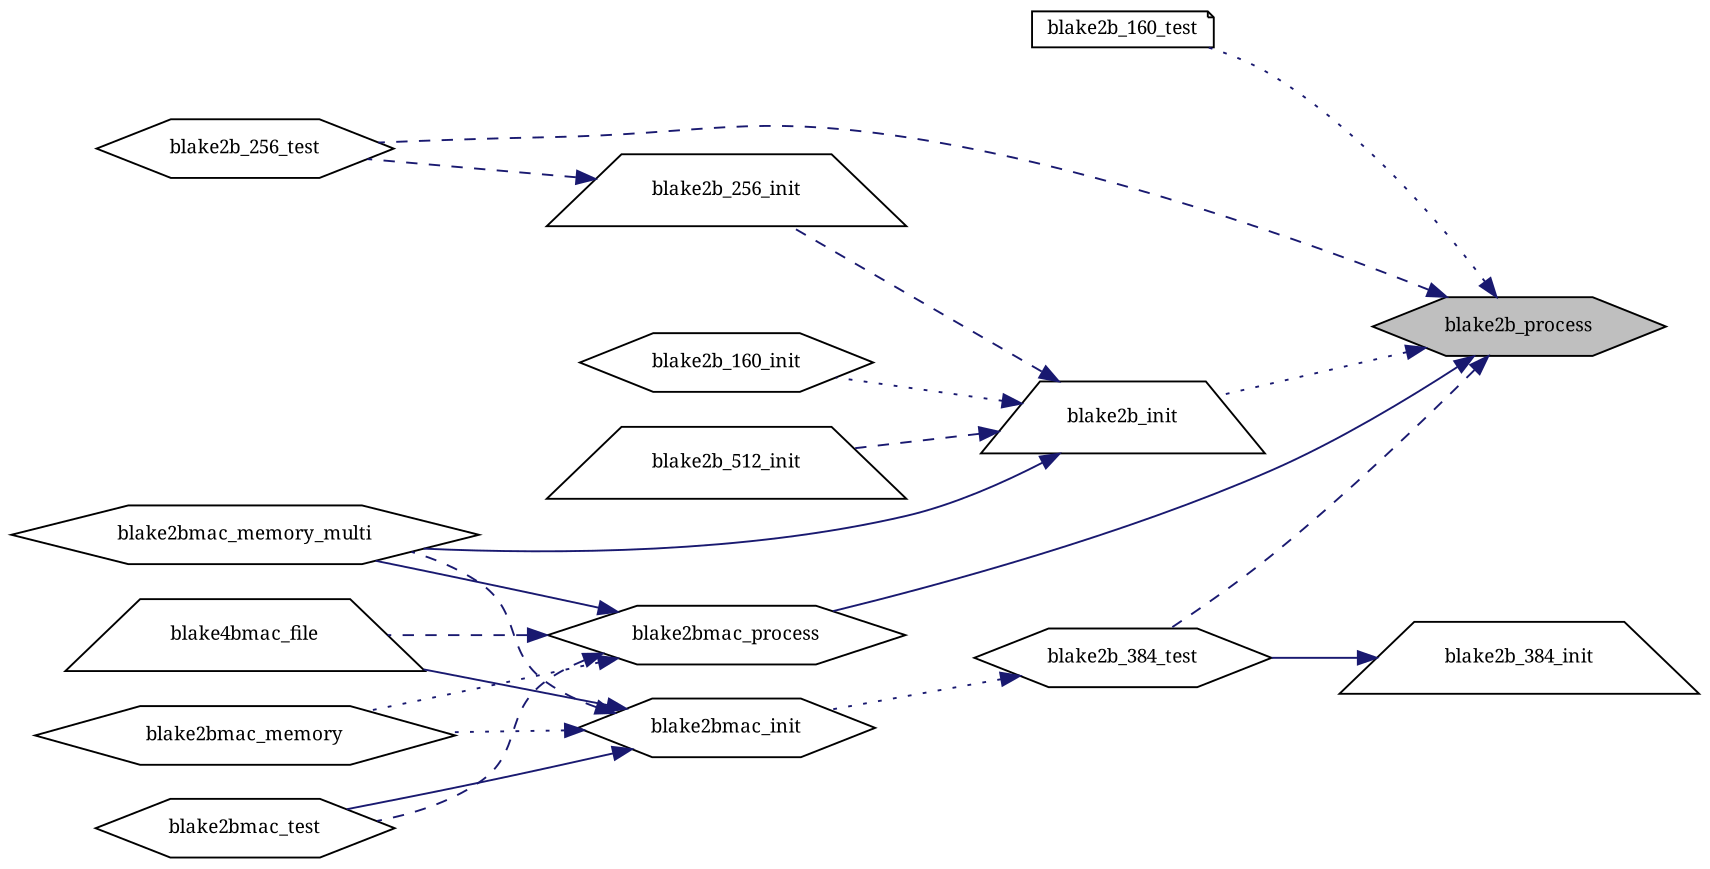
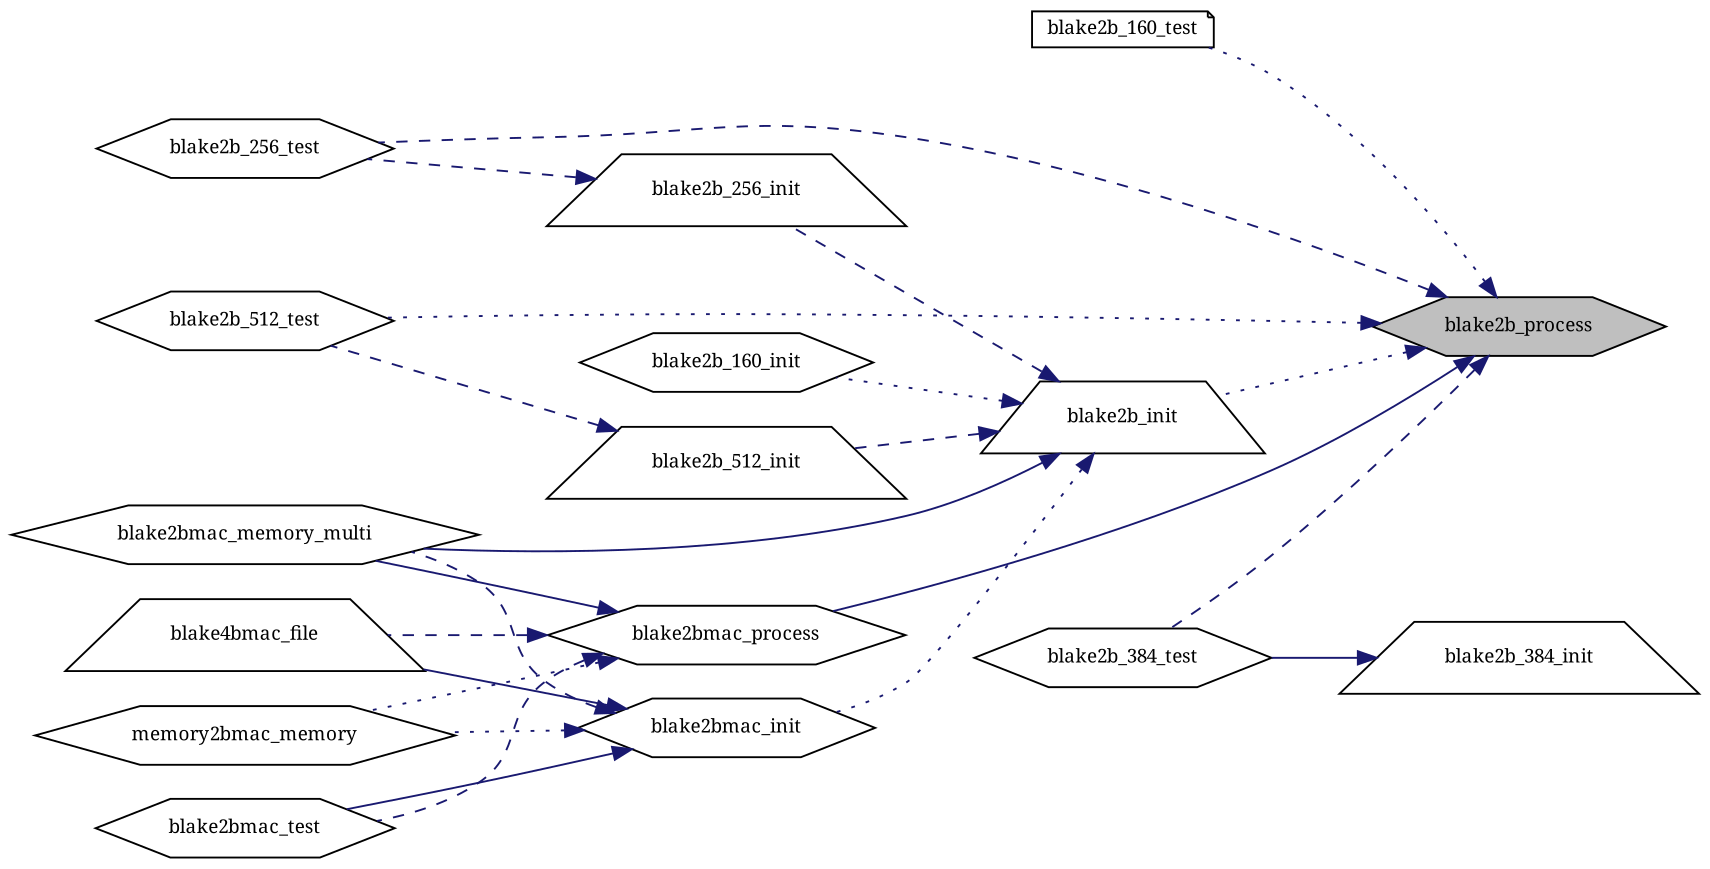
none -> (245, 321)
(915, 695) -> (973, 609)
(245, 735) -> (245, 735)
